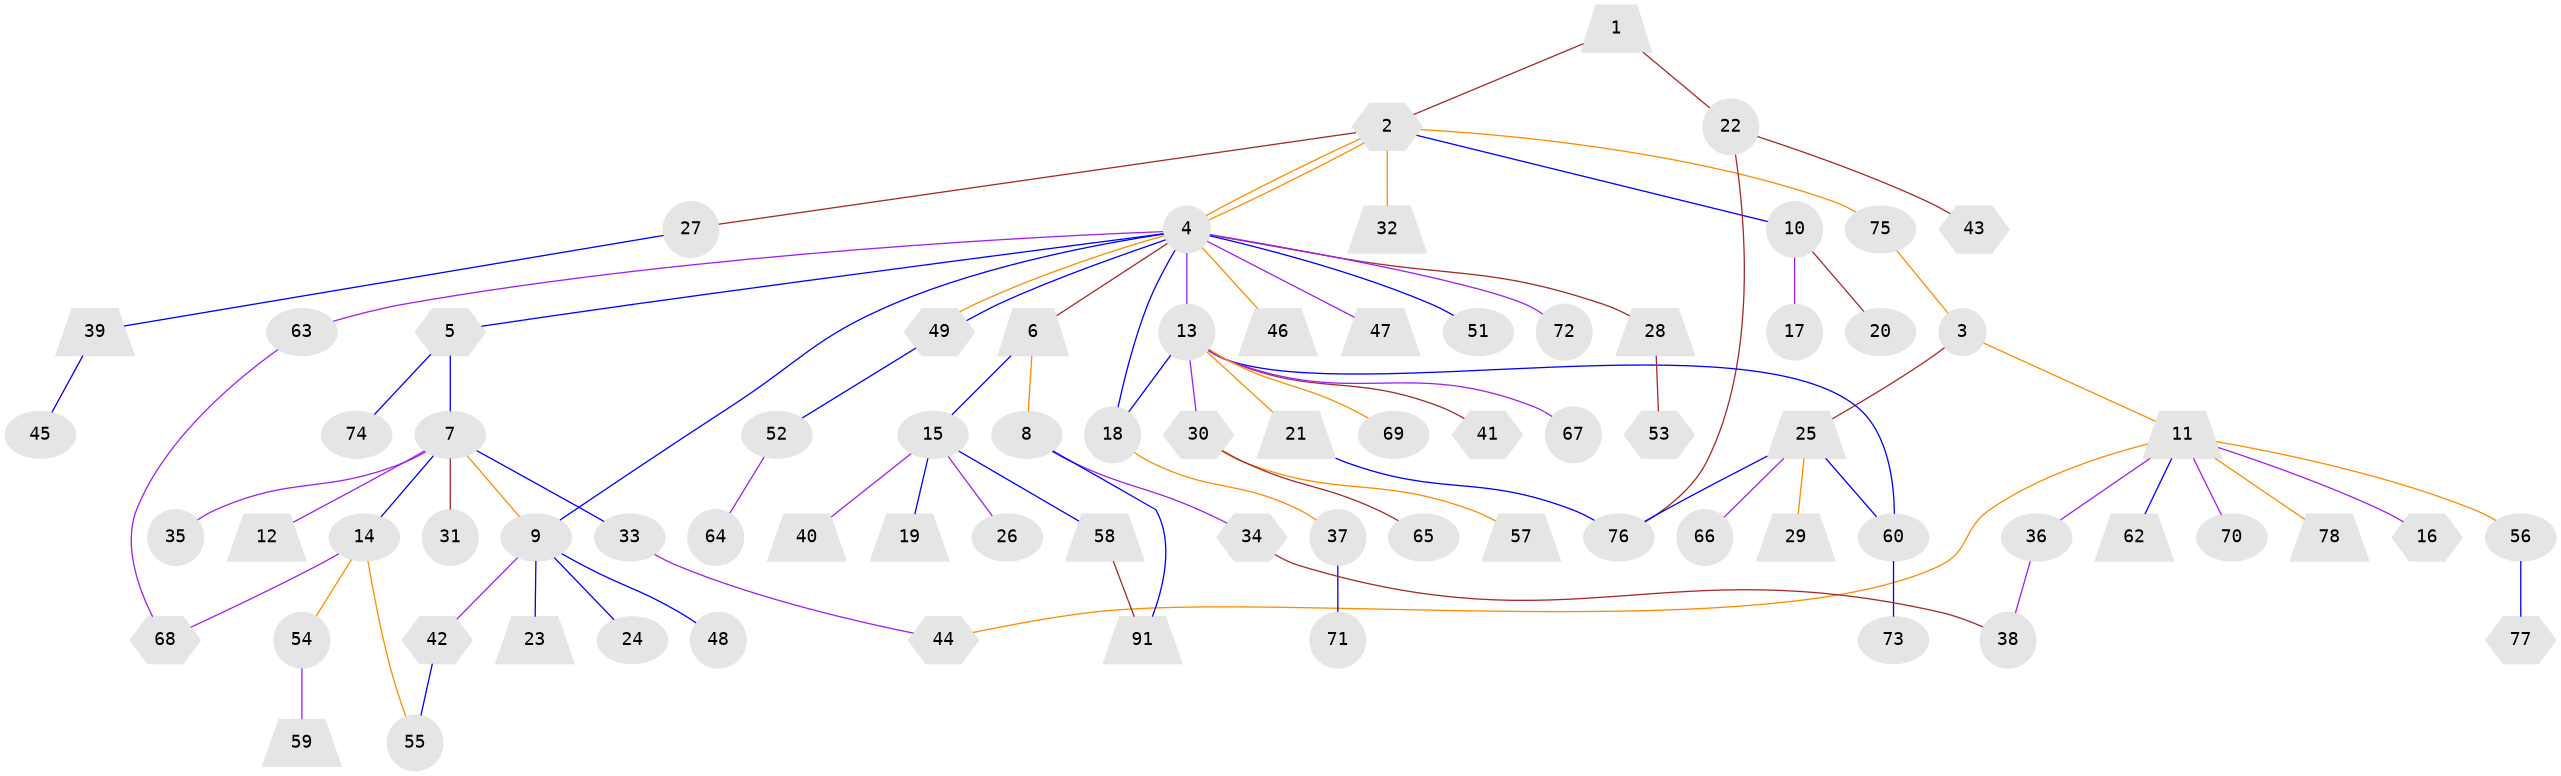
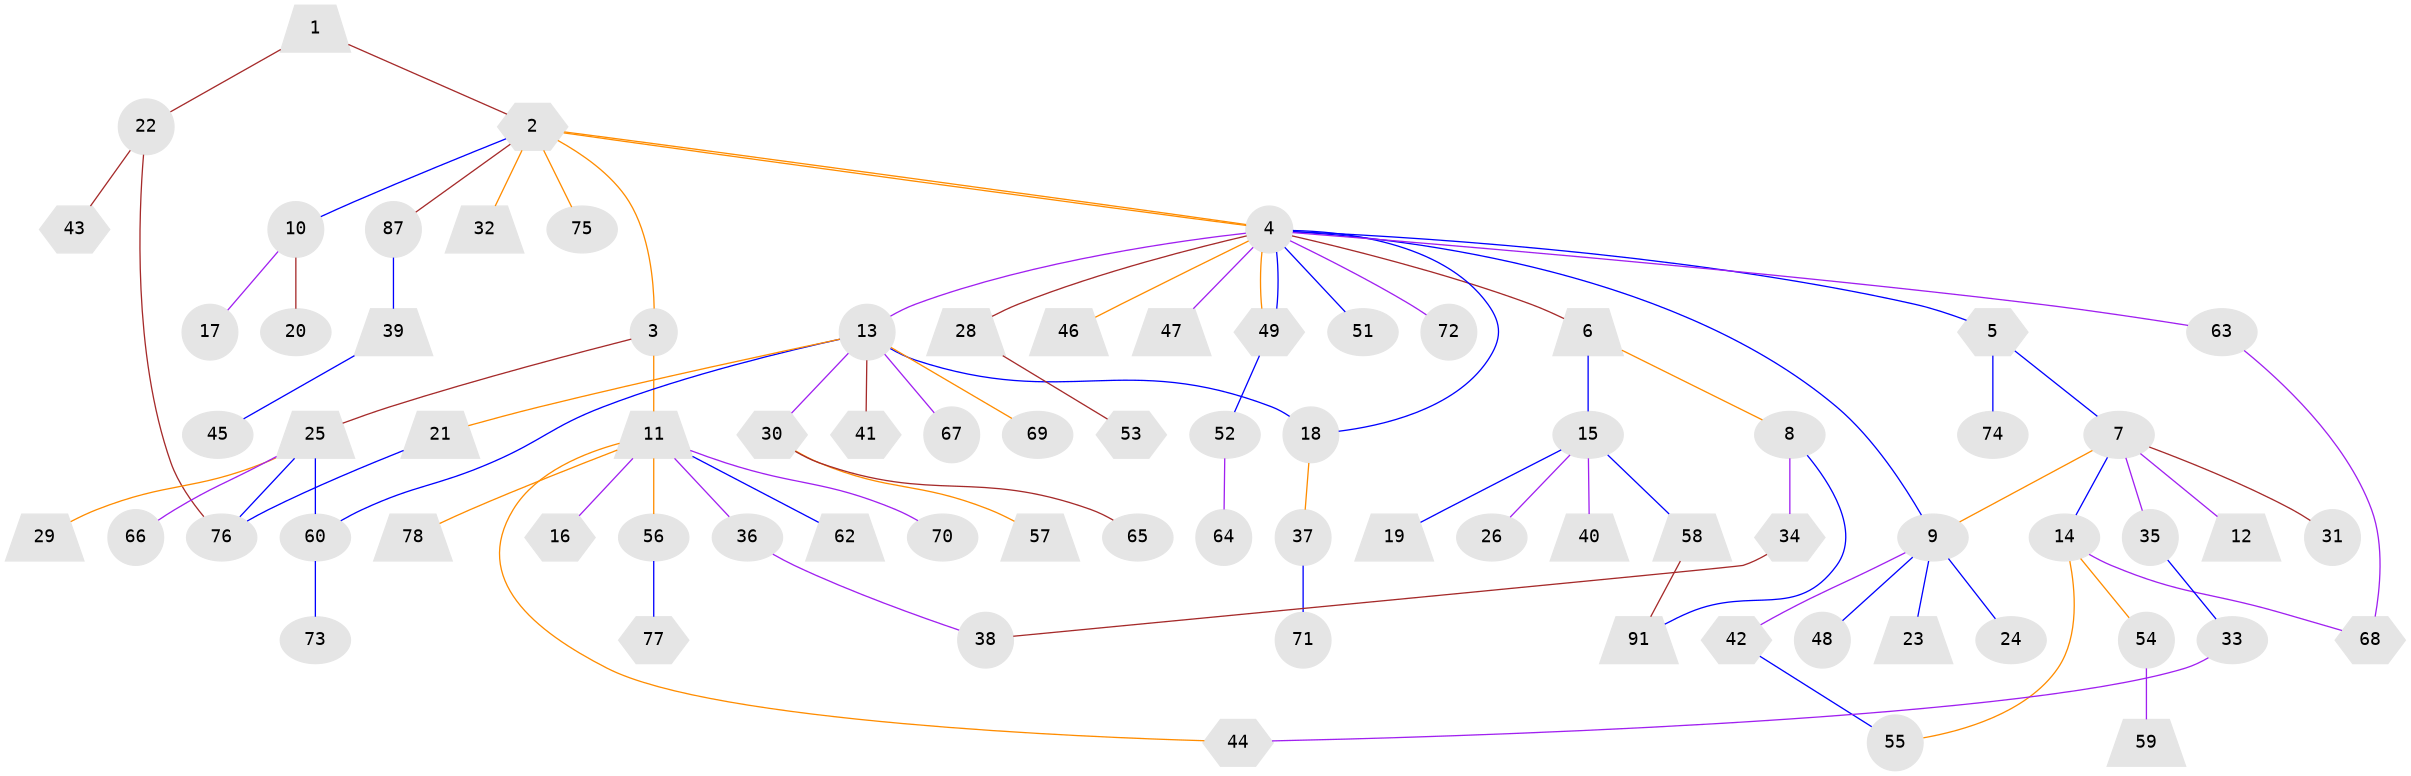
(691, 229) -> (393, 229)
(1922, 282) -> (633, 209)
(541, 486) -> (2185, 581)
